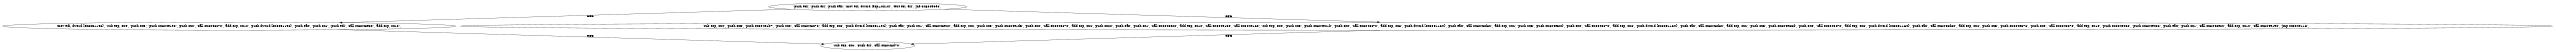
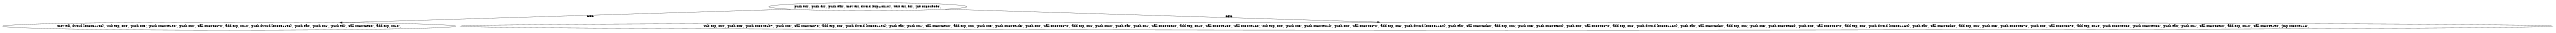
(868, 46) -> none
